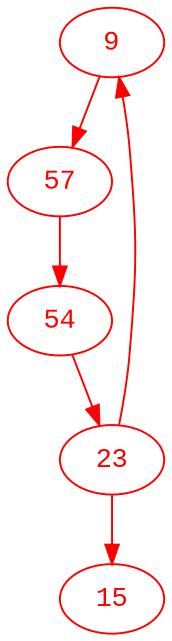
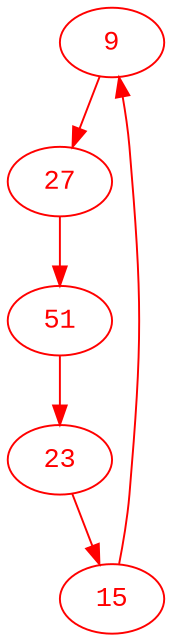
(60, 182) -> (60, 182)
(135, 261) -> (139, 330)
(60, 321) -> (60, 321)
